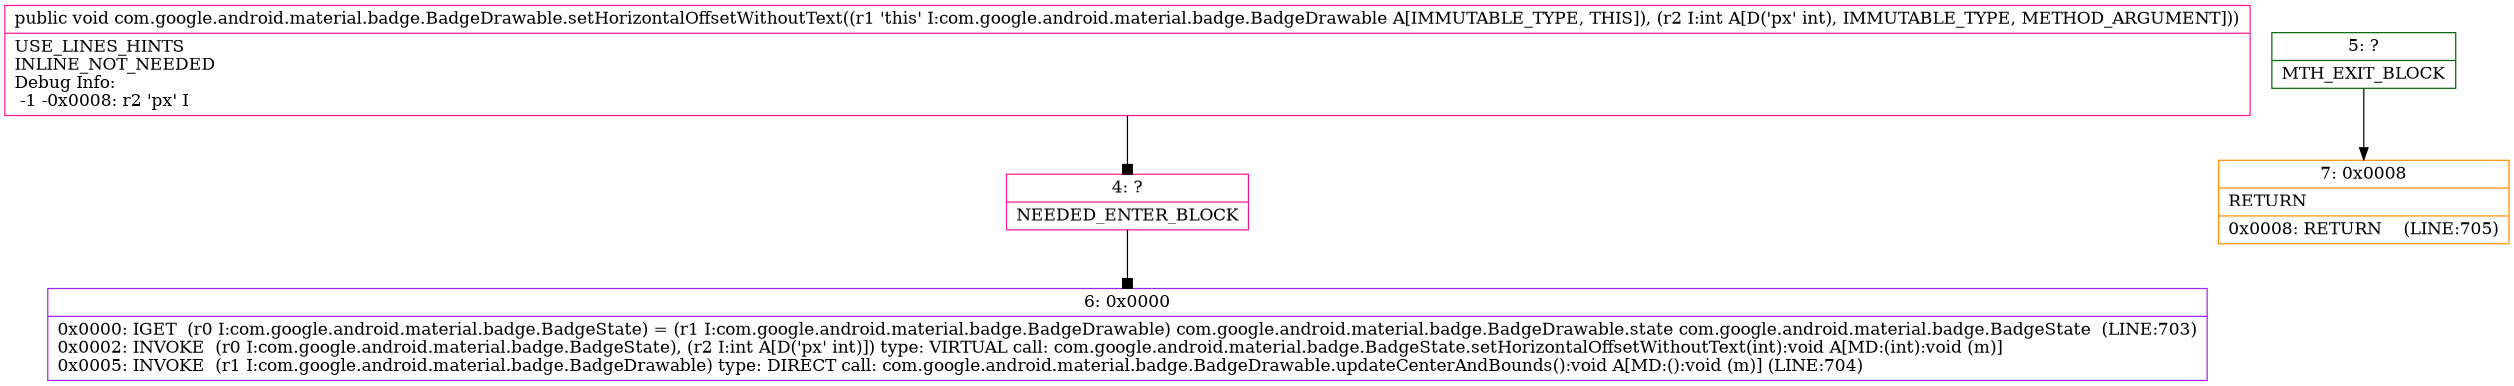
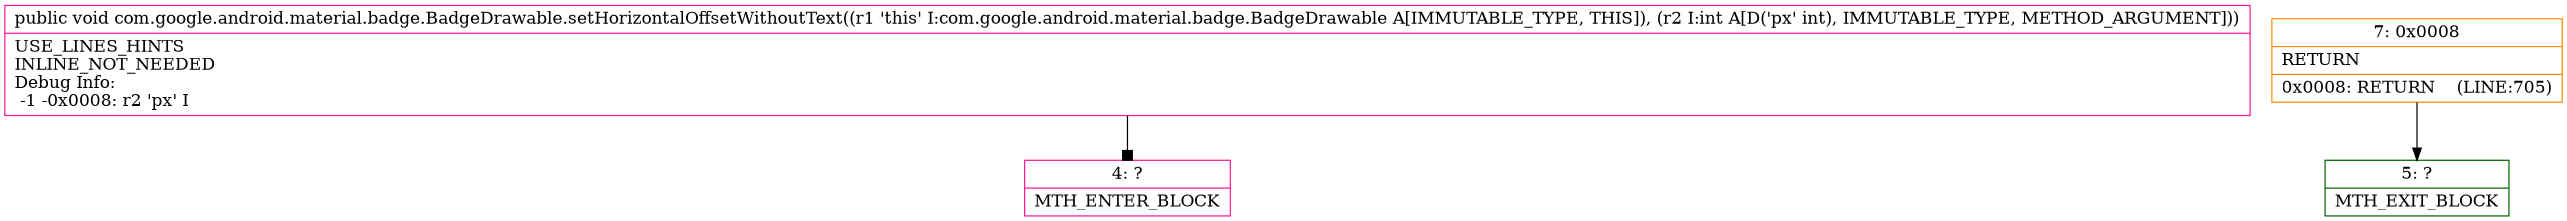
(2364, 118) -> (2417, 125)
(1127, 215) -> (1127, 201)
(1127, 334) -> none
